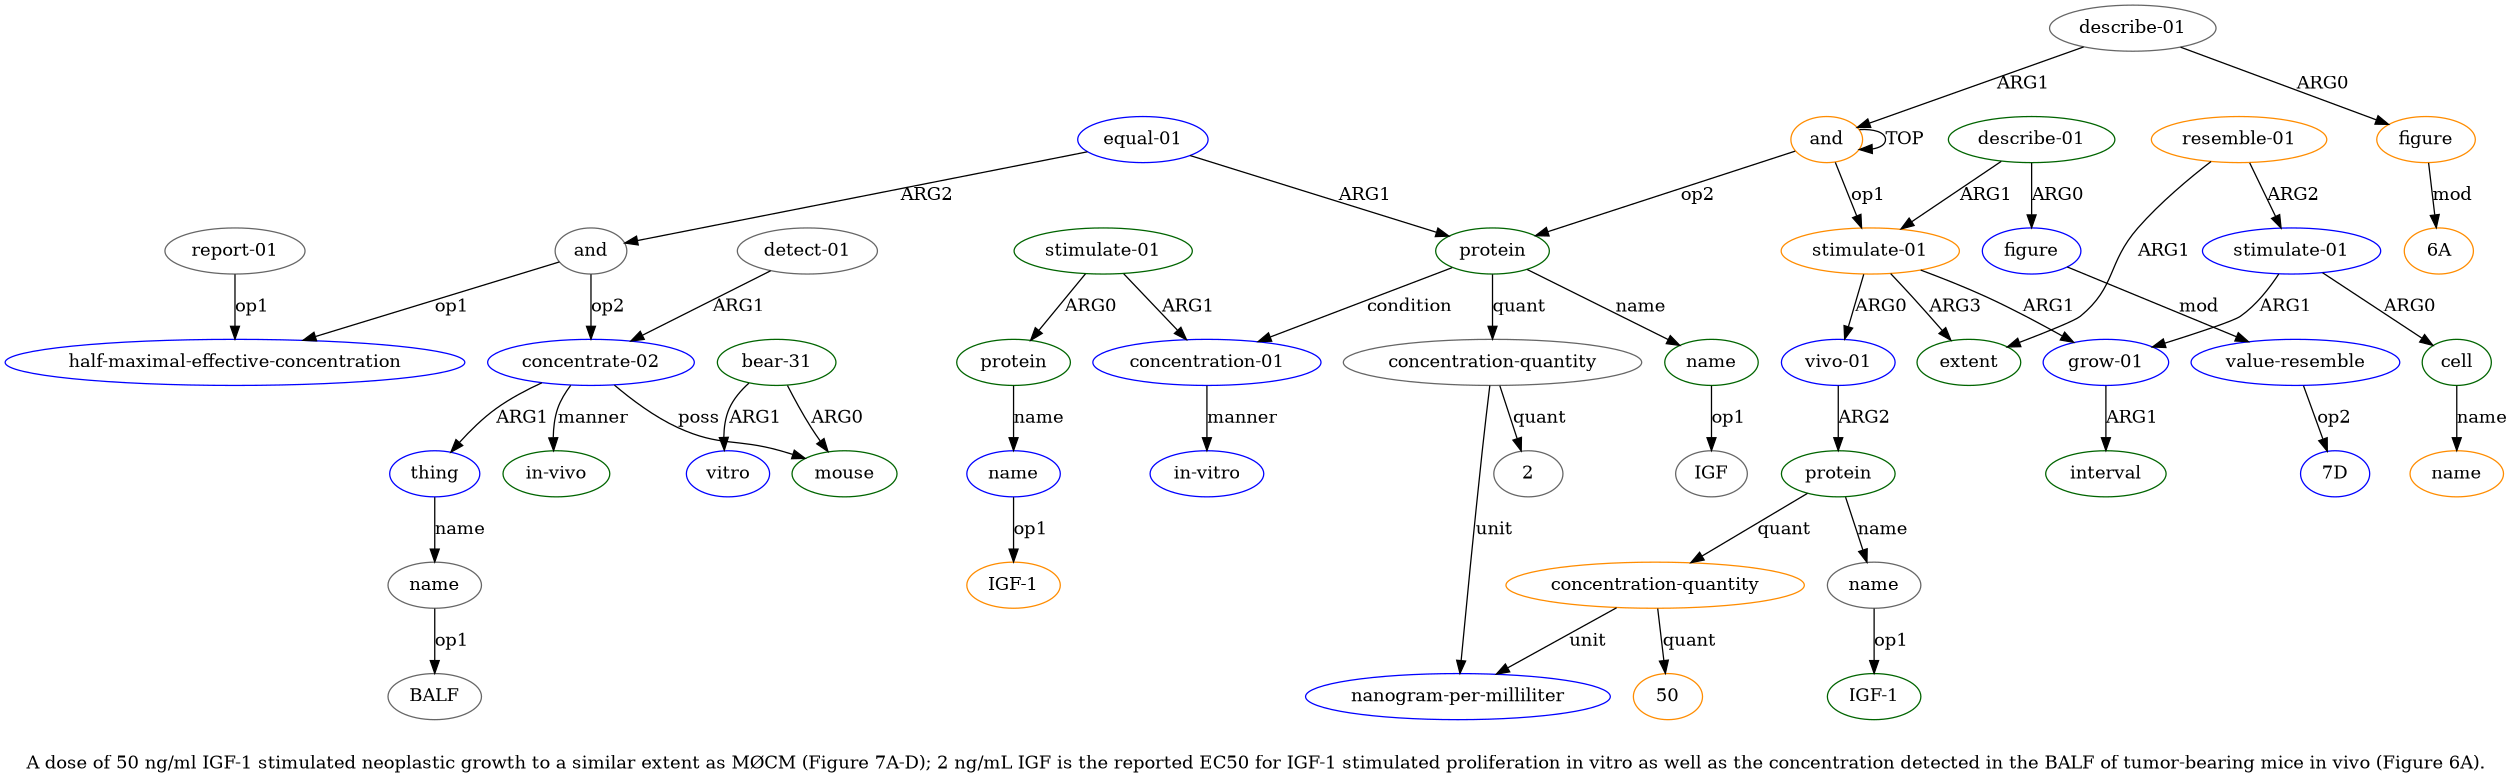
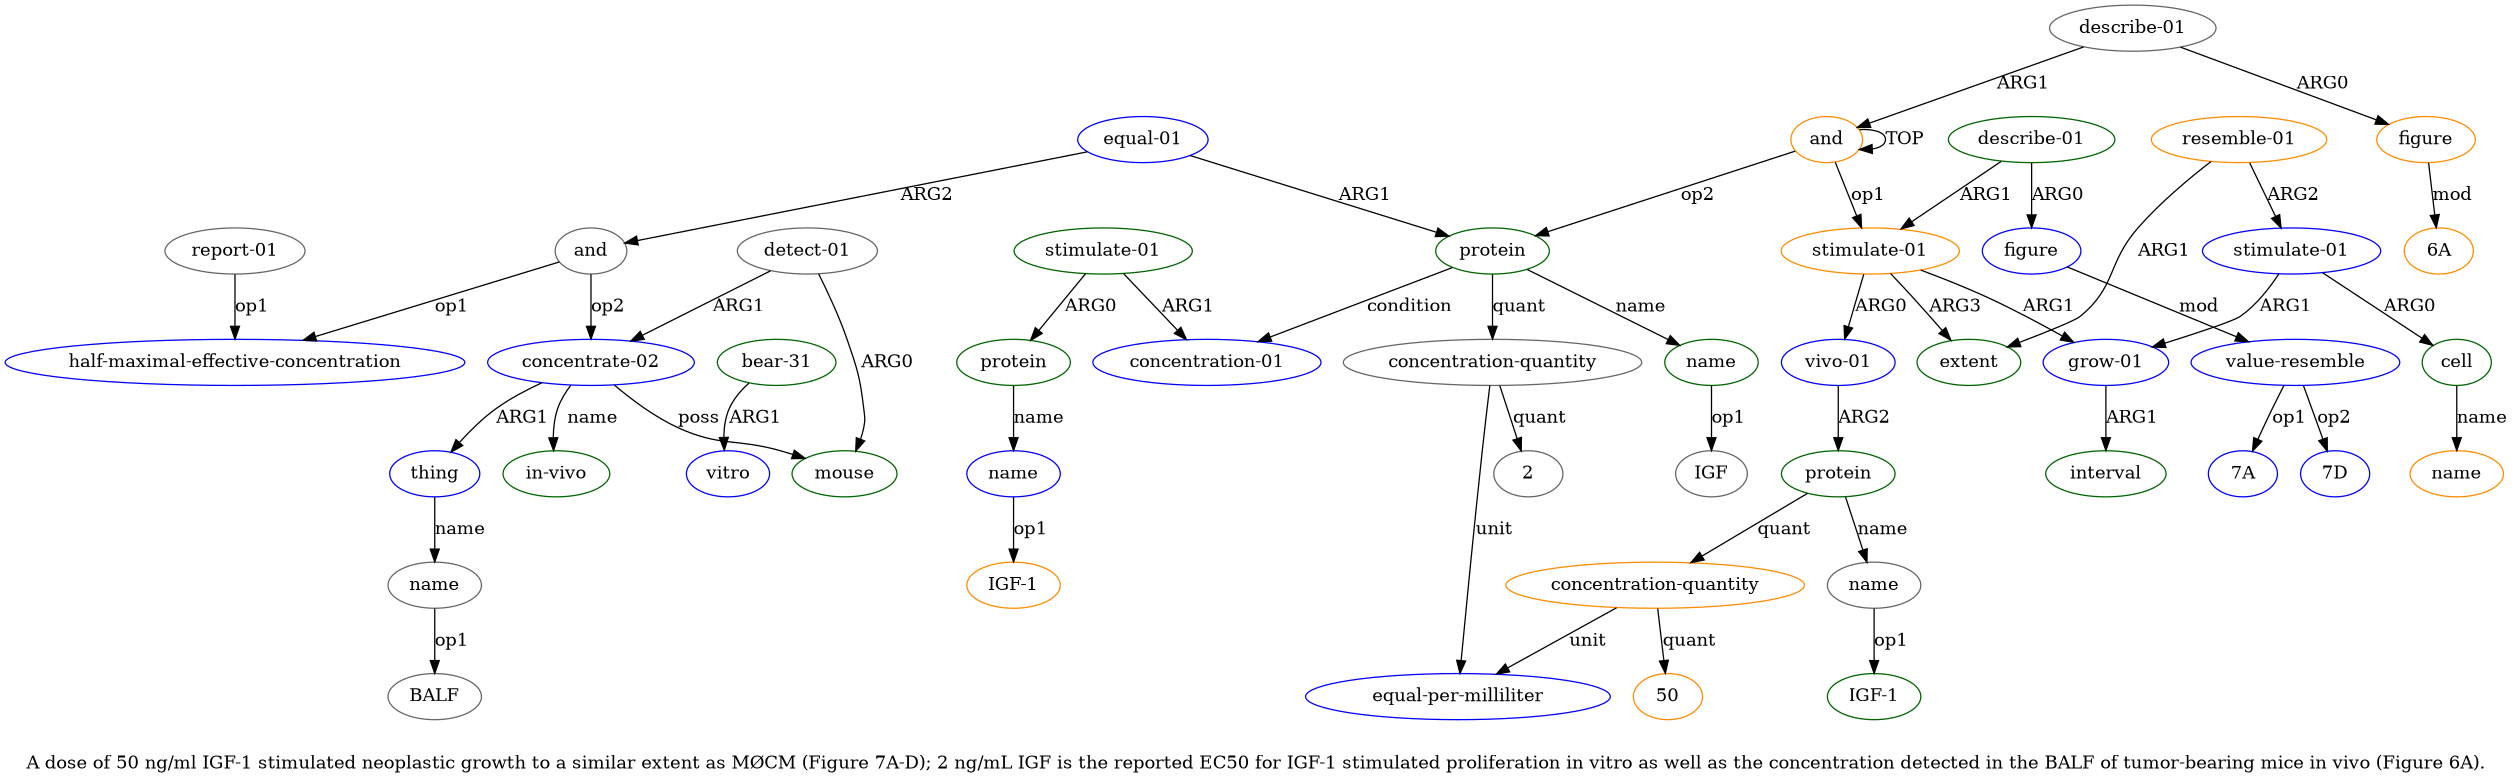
(803, 414) -> (852, 354)
(593, 418) -> (593, 418)
(1207, 474) -> none
none -> (2243, 474)
(1458, 697) -> (1458, 697)
